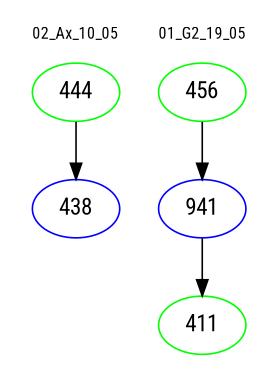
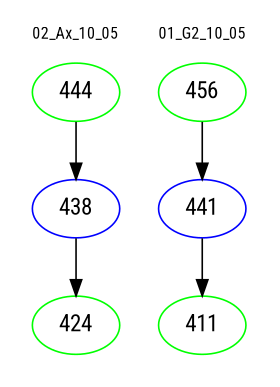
(203, 35) -> (203, 35)
(202, 209) -> (202, 209)
none -> (76, 325)
